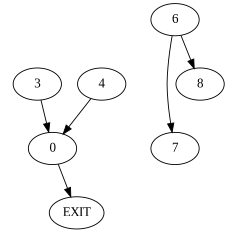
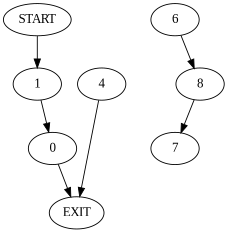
none -> (37, 20)
(167, 80) -> (189, 112)
(37, 84) -> (37, 84)
(80, 113) -> (90, 144)
